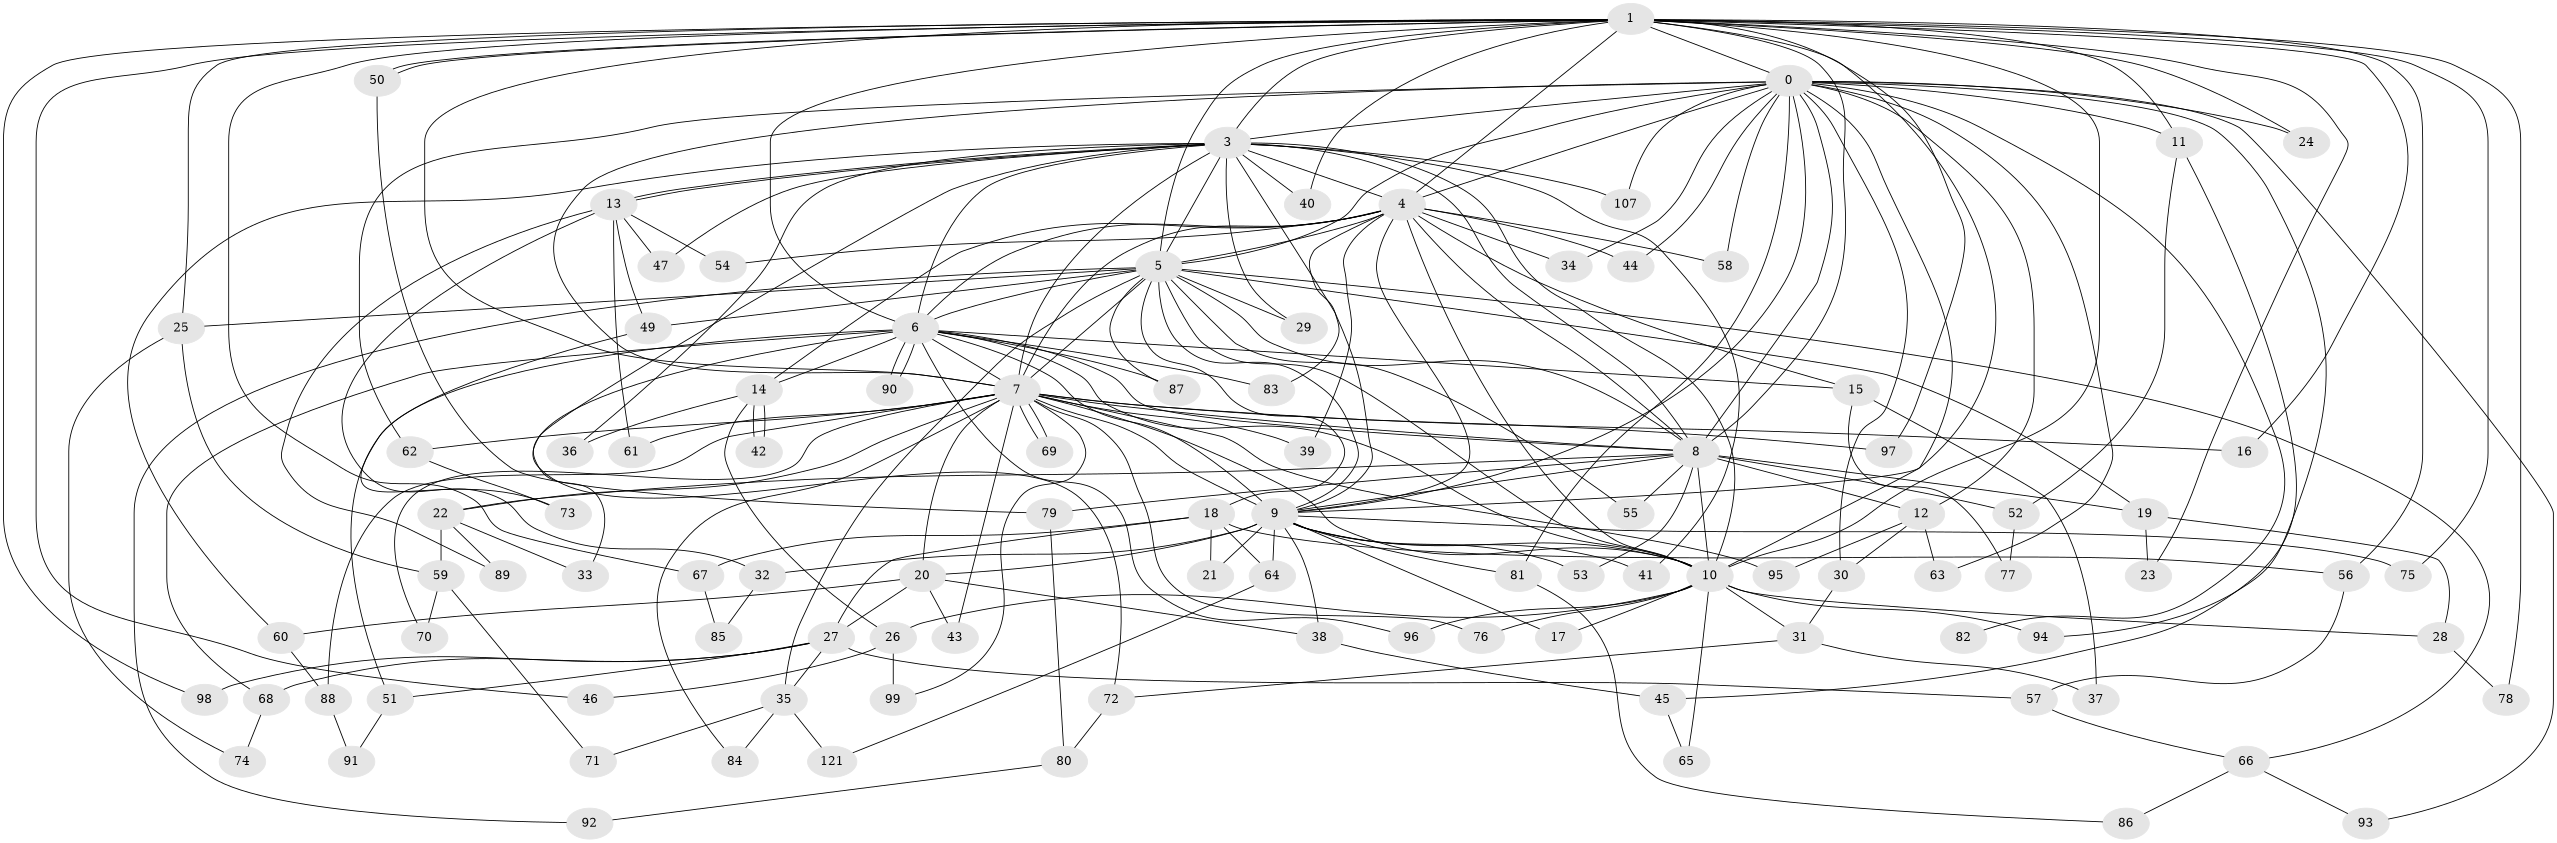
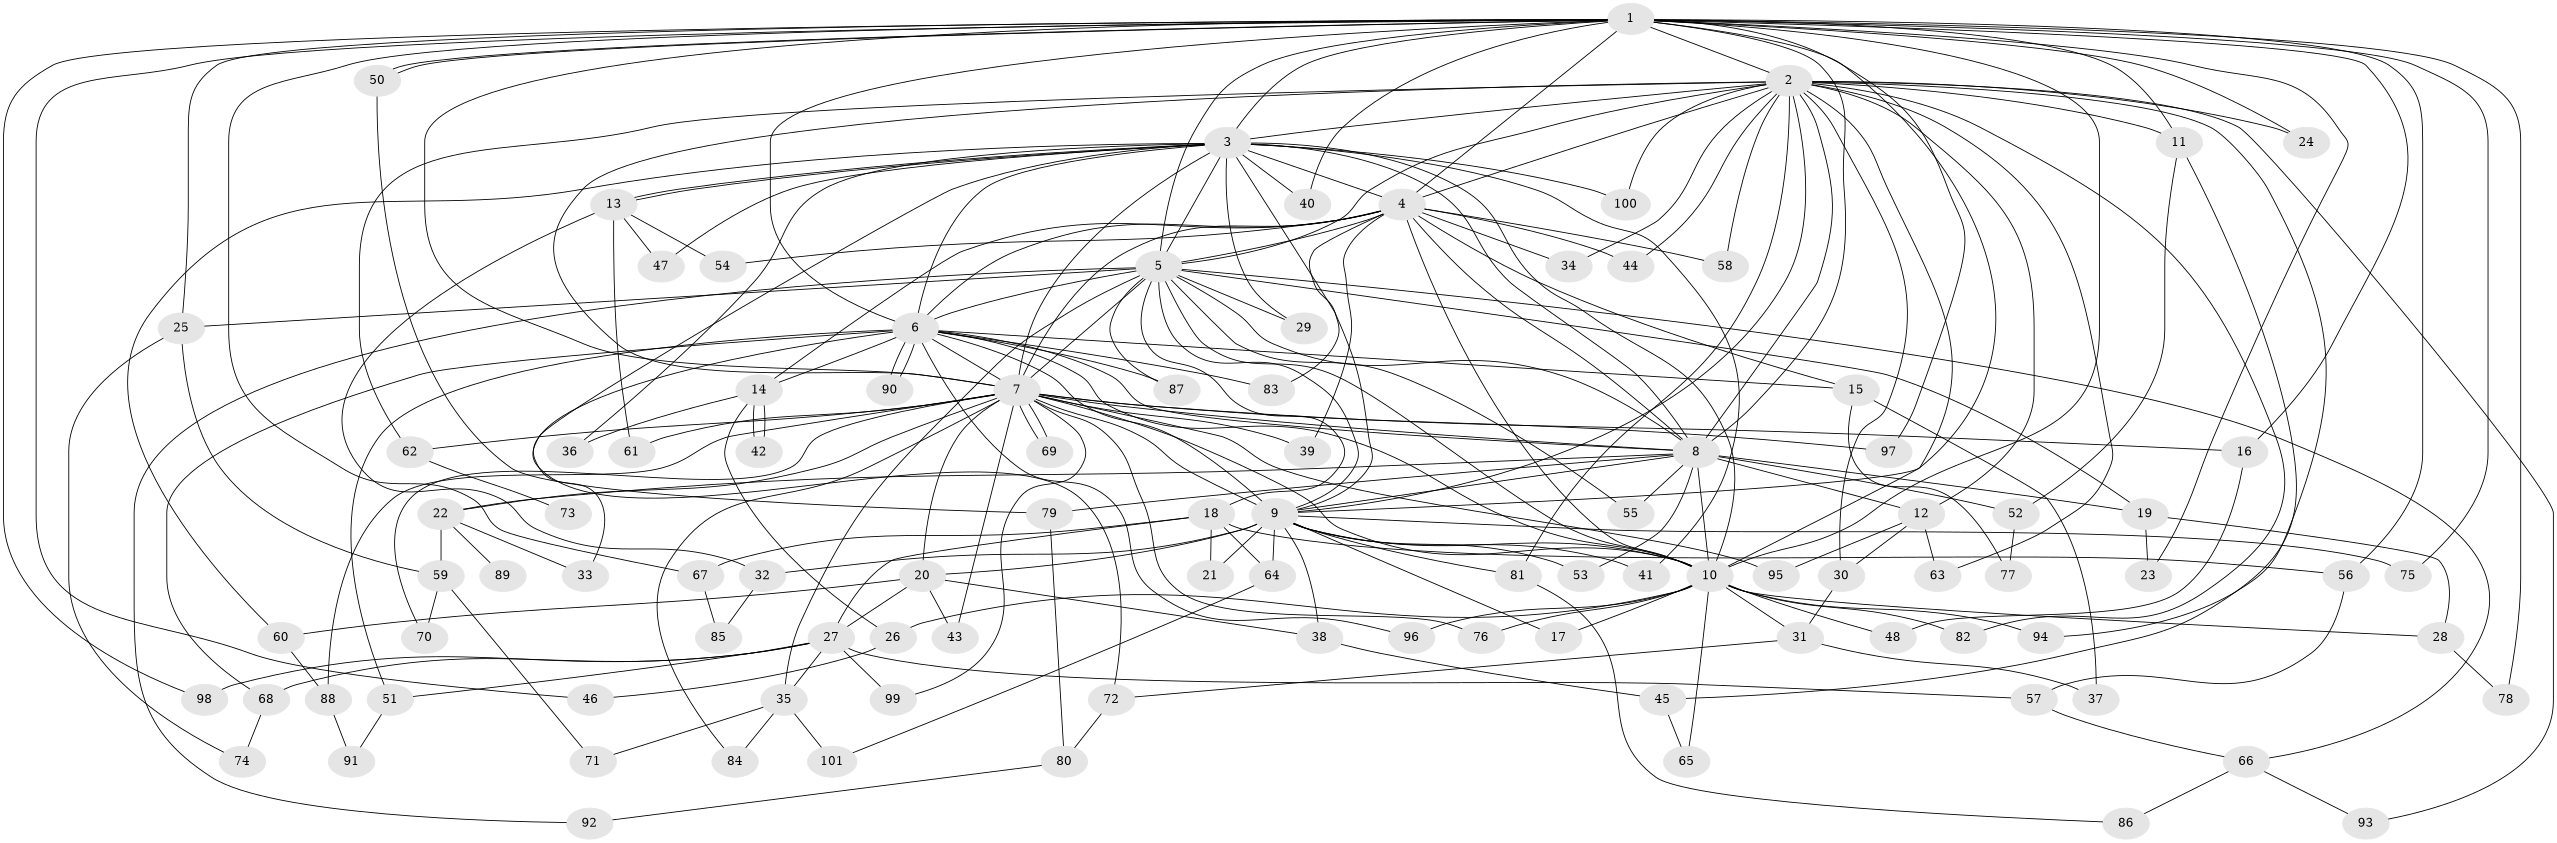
(1789, 81) -> (1789, 81)
(1626, 205) -> (1626, 205)
(648, 328) -> none
(324, 360) -> none
(1455, 409) -> none
none -> (1891, 615)
none -> (1893, 638)
(893, 669) -> (862, 669)
(832, 762) -> (832, 762)
